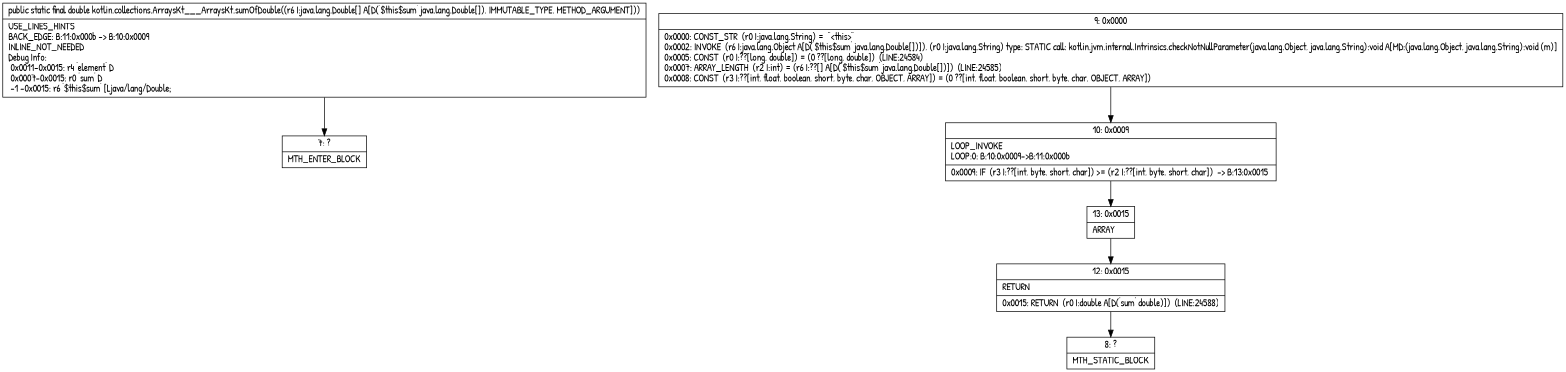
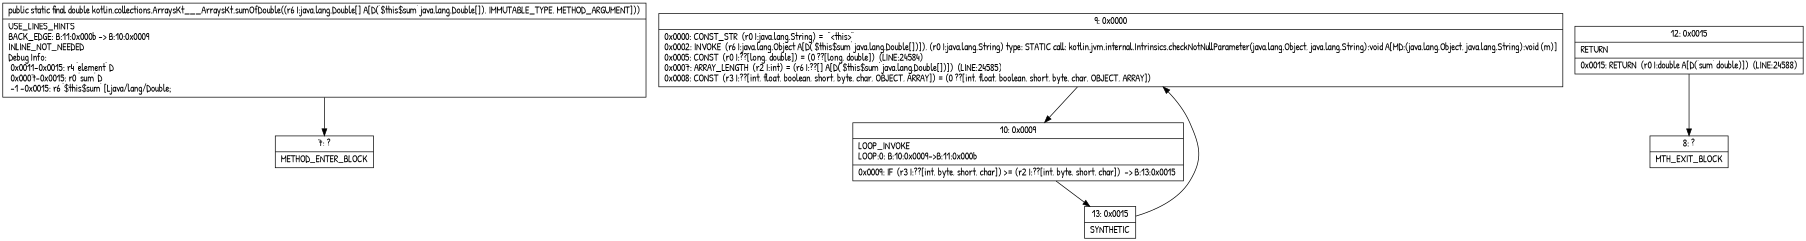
(324, 159) -> (324, 159)
(1104, 230) -> (1110, 230)
(1111, 248) -> (1197, 166)
(1111, 361) -> (1689, 159)
